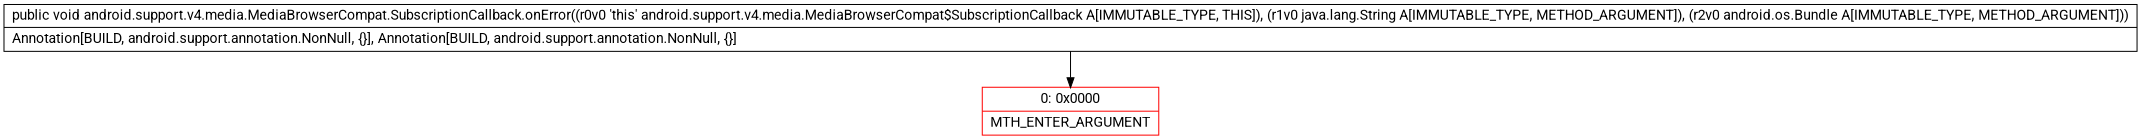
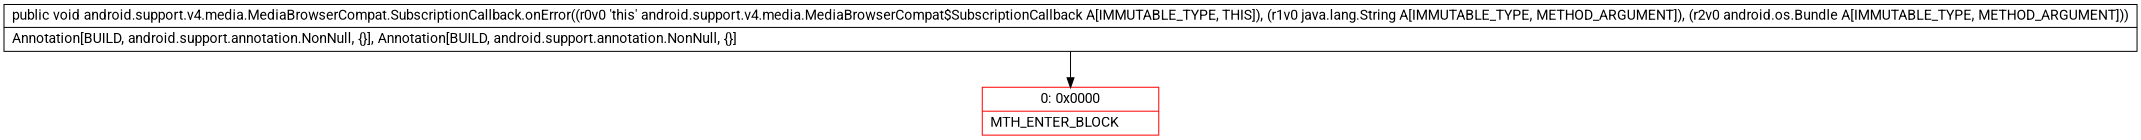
(1071, 123) -> (1055, 123)
